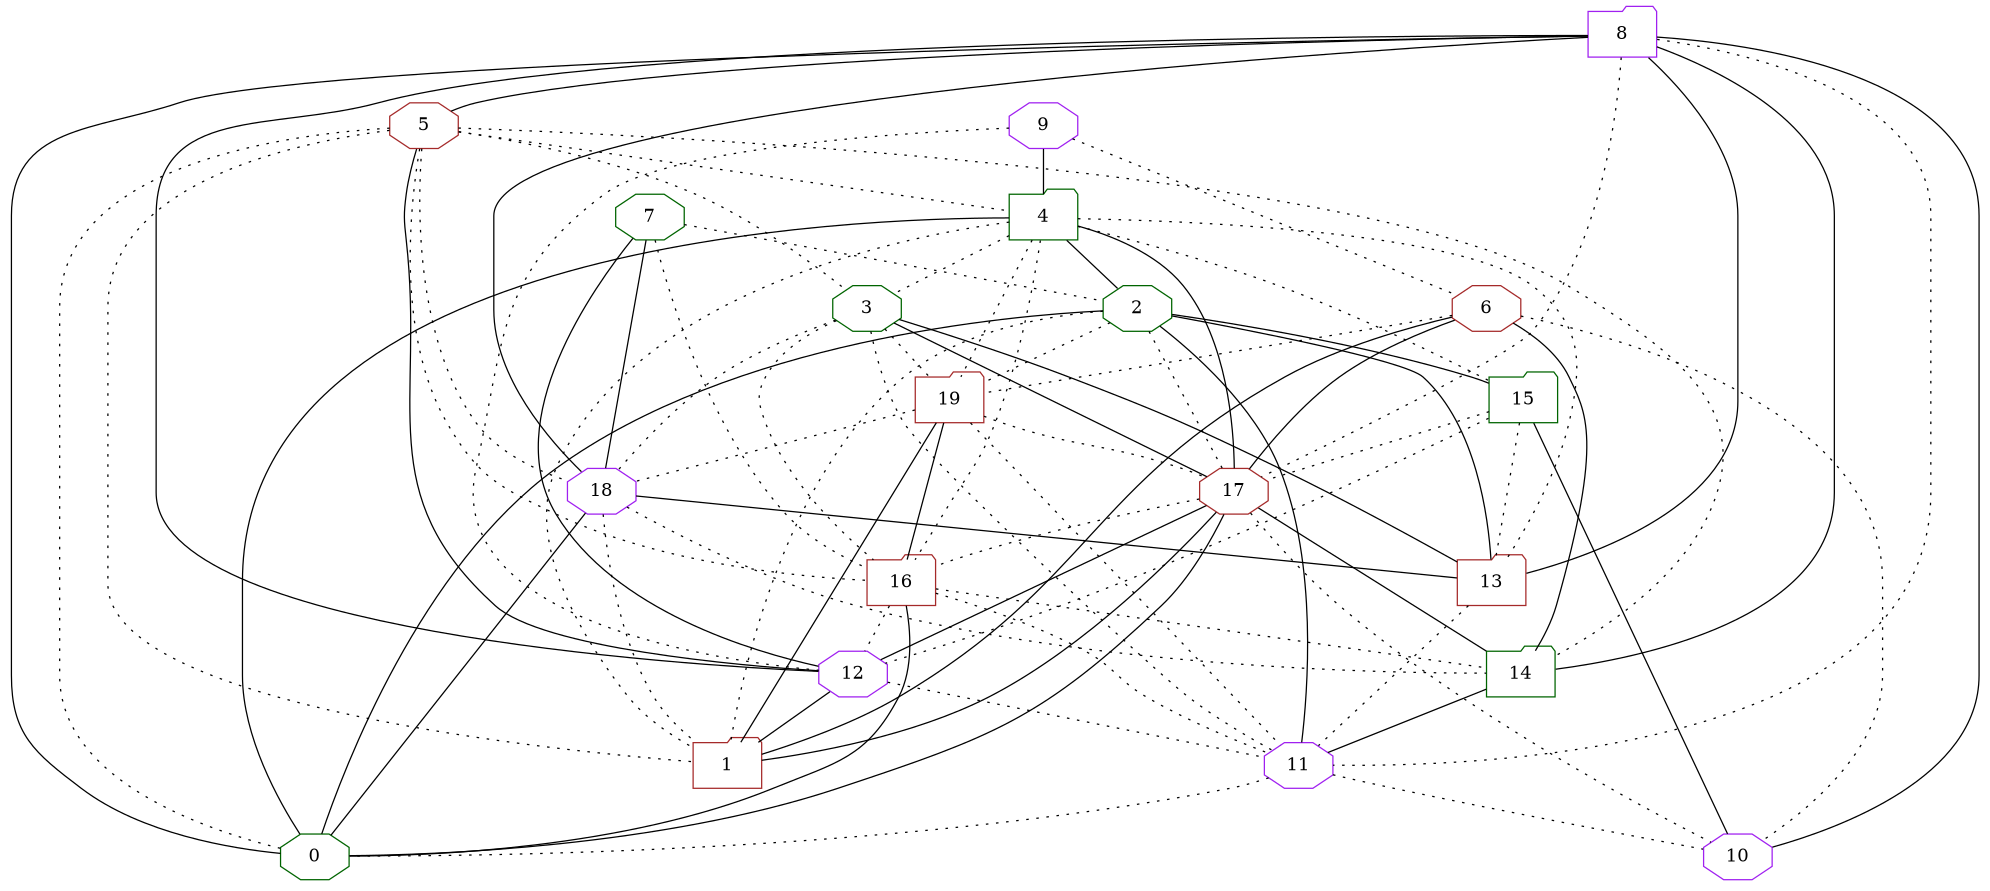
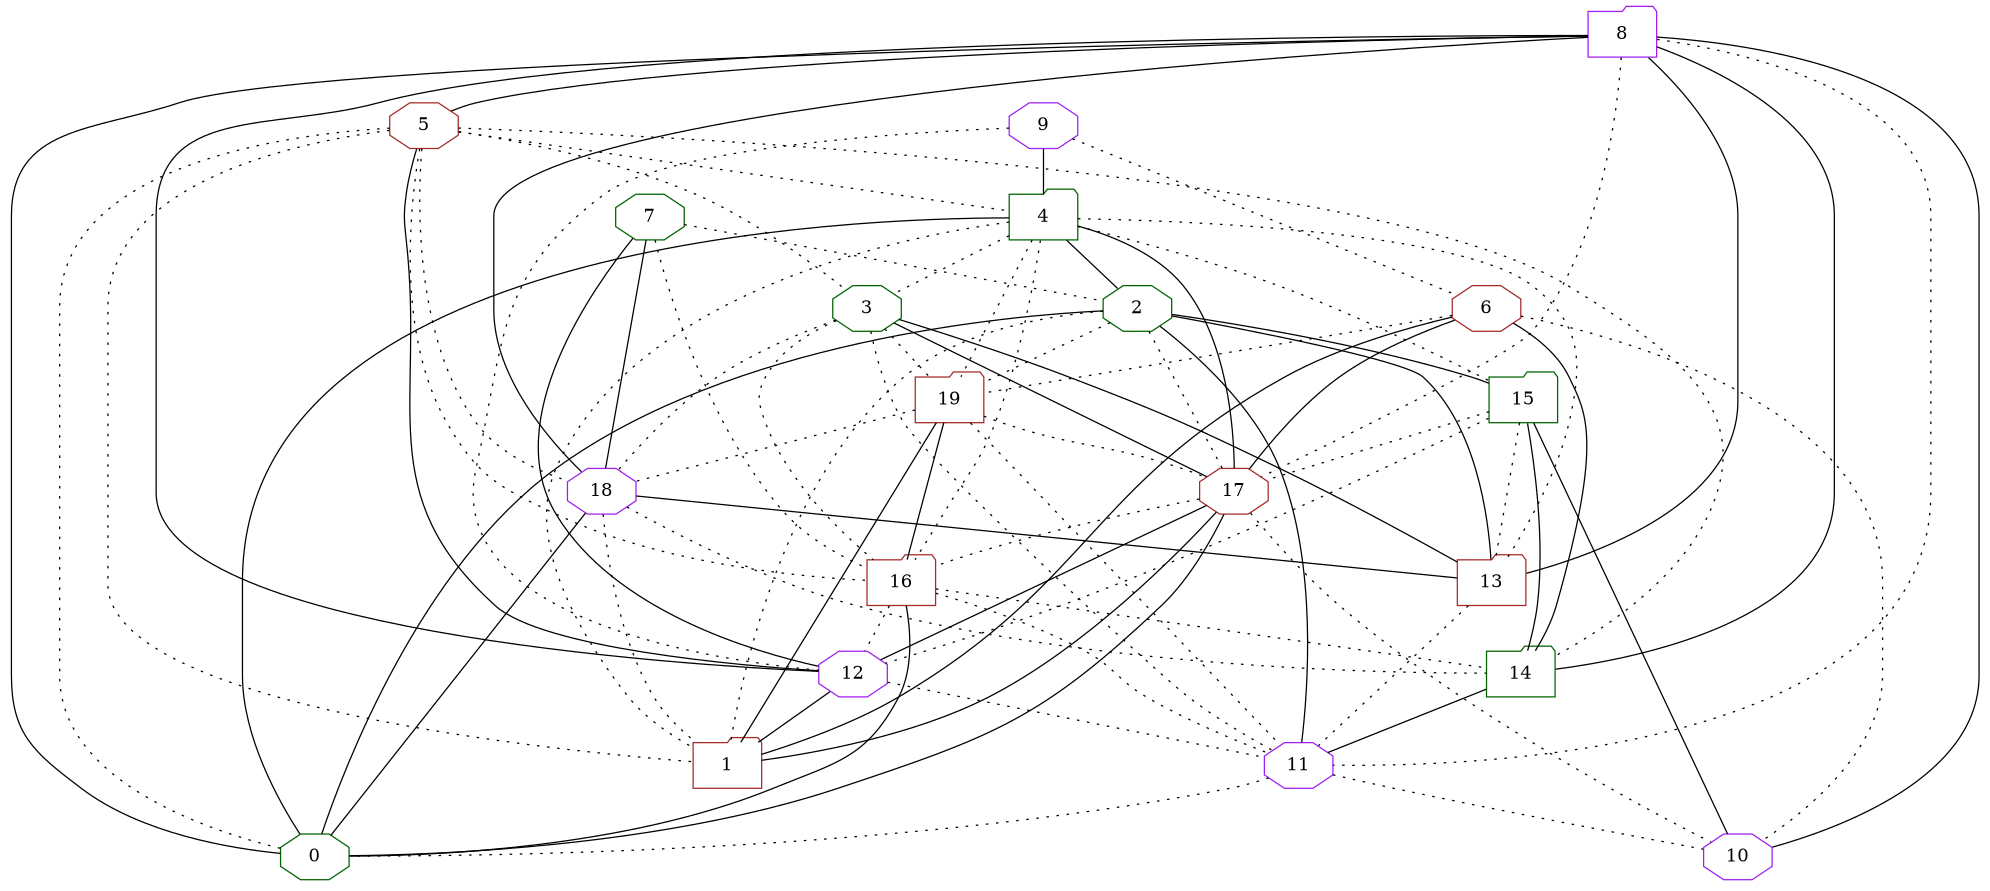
(1372, 580) -> (1540, 537)
